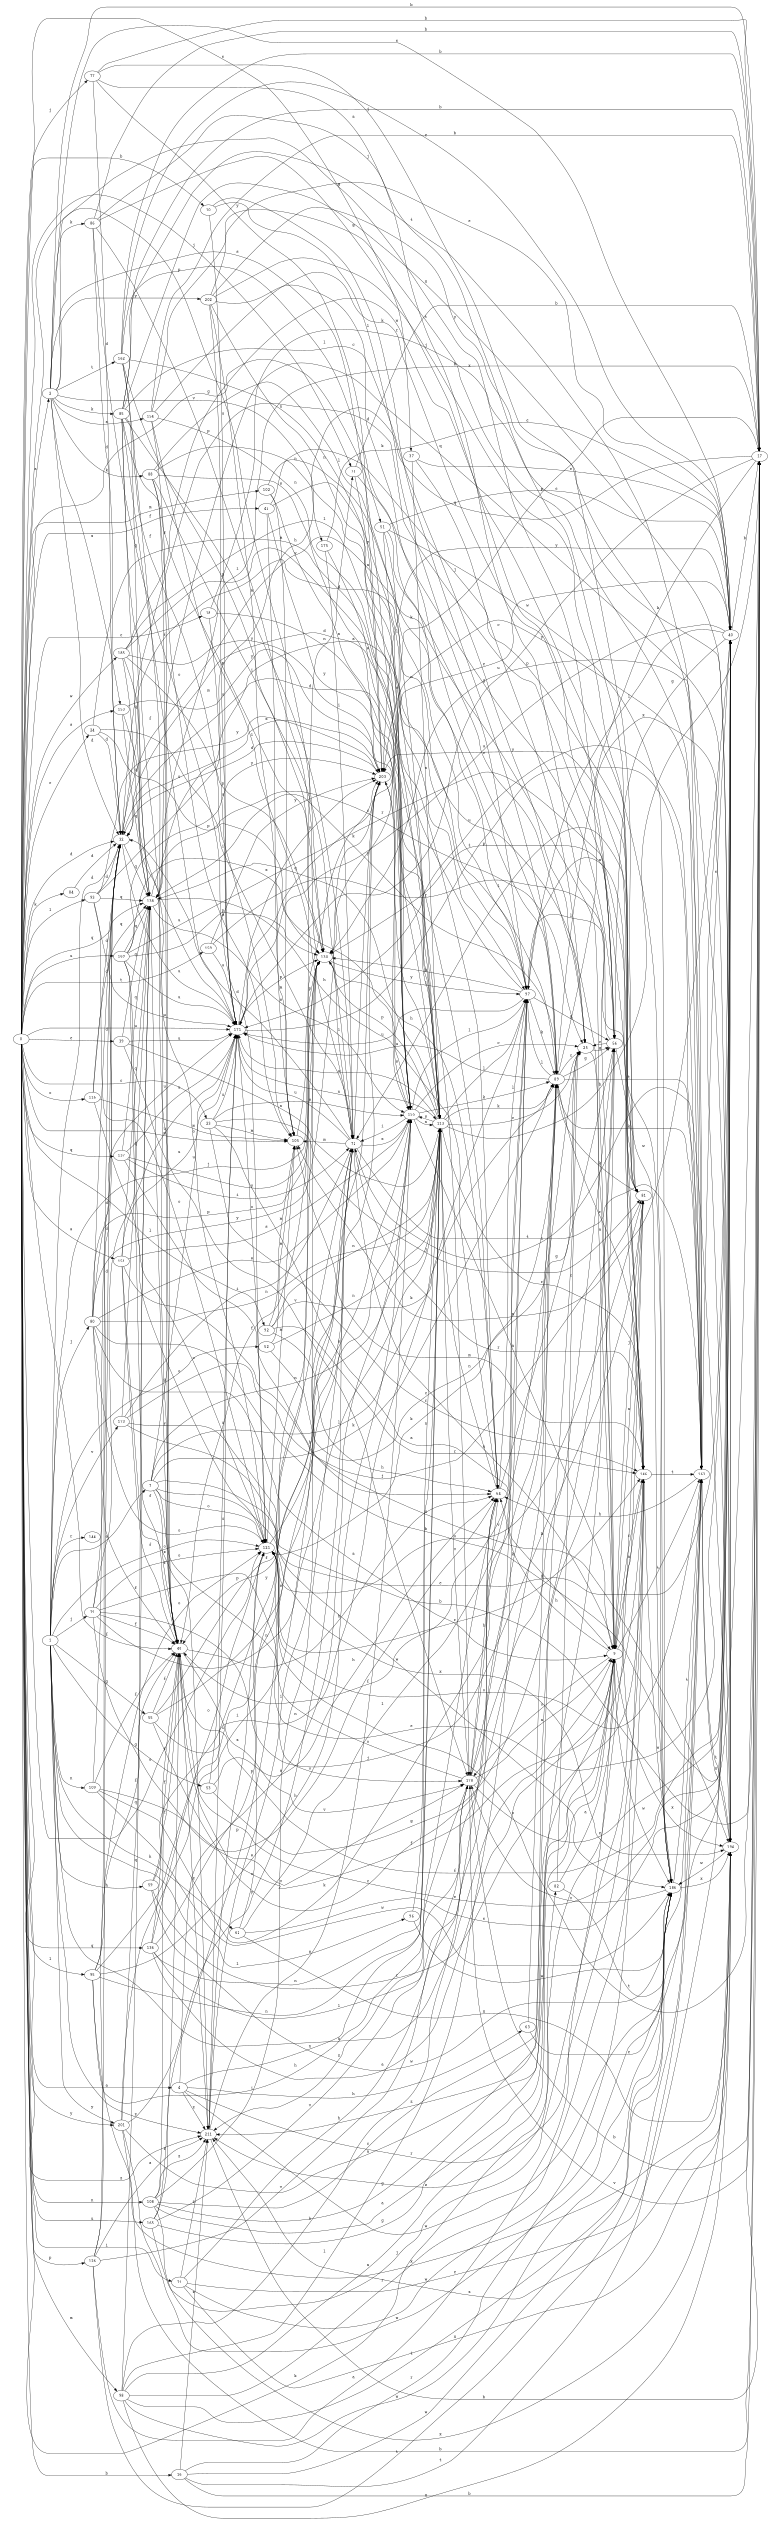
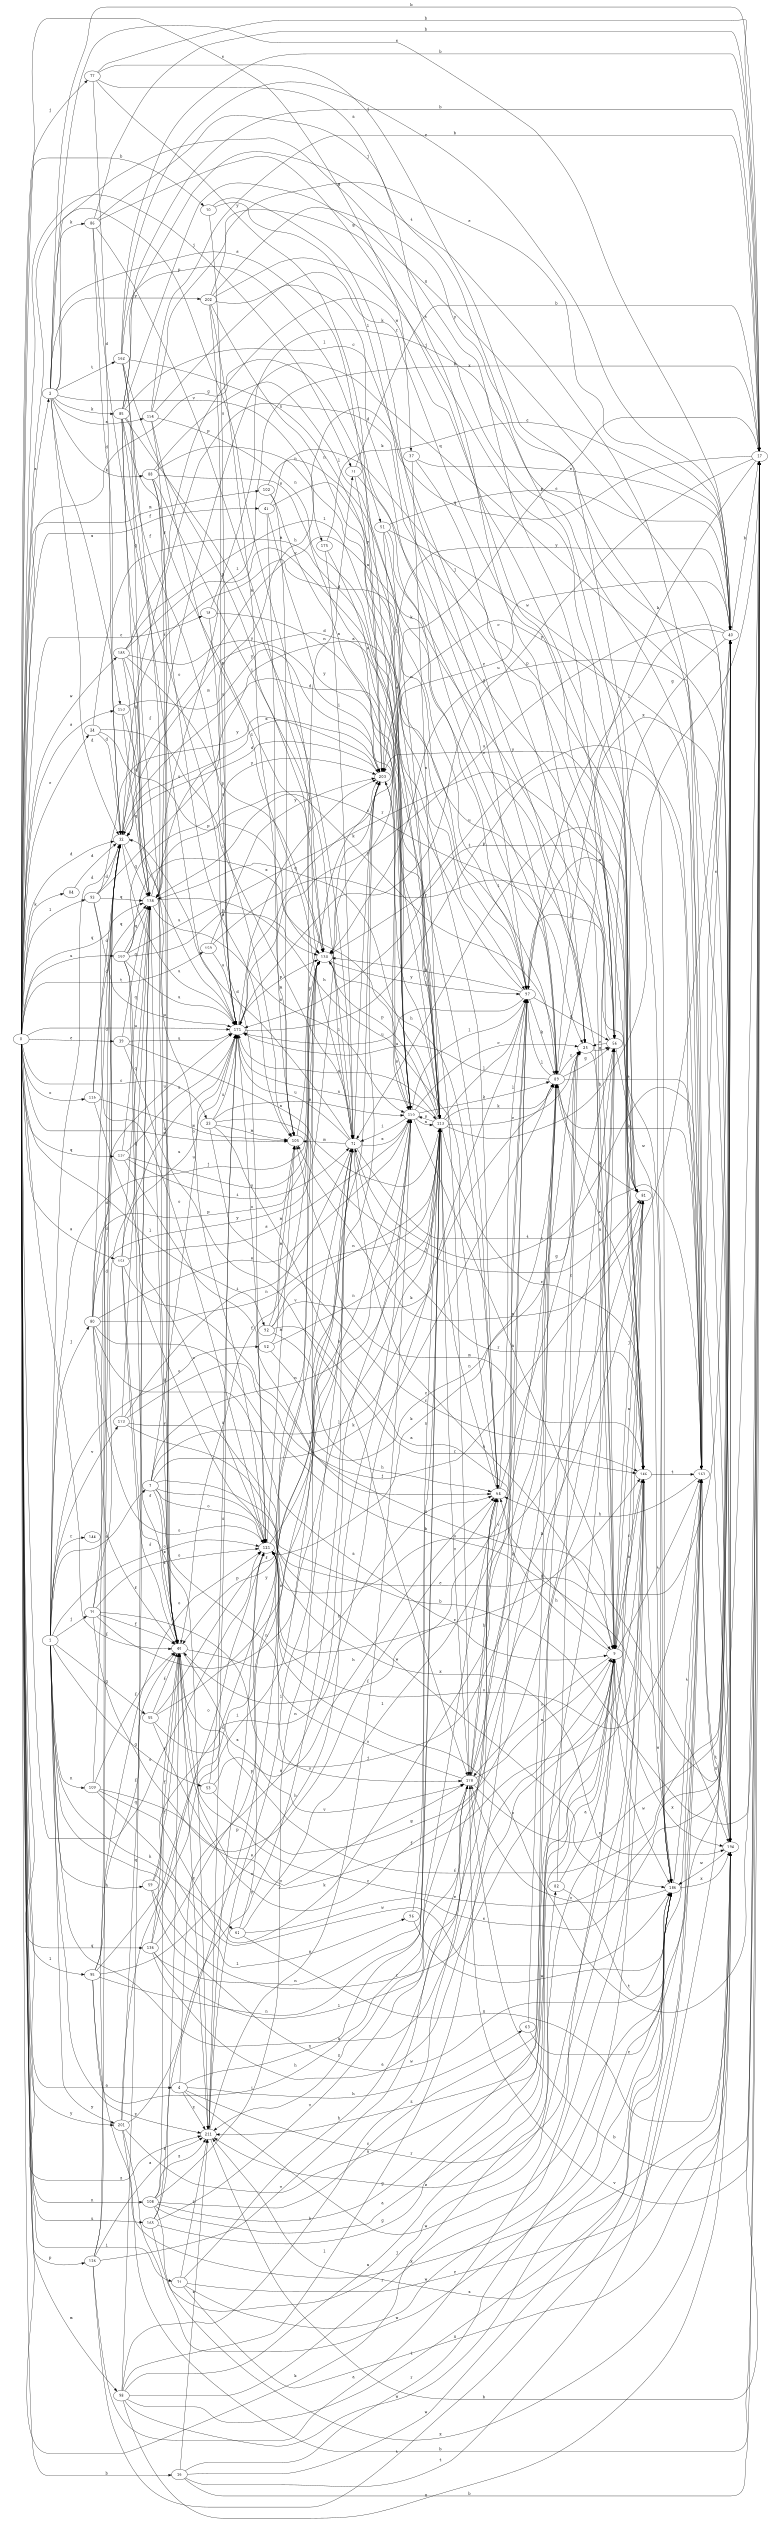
(709, 1556) -> none
